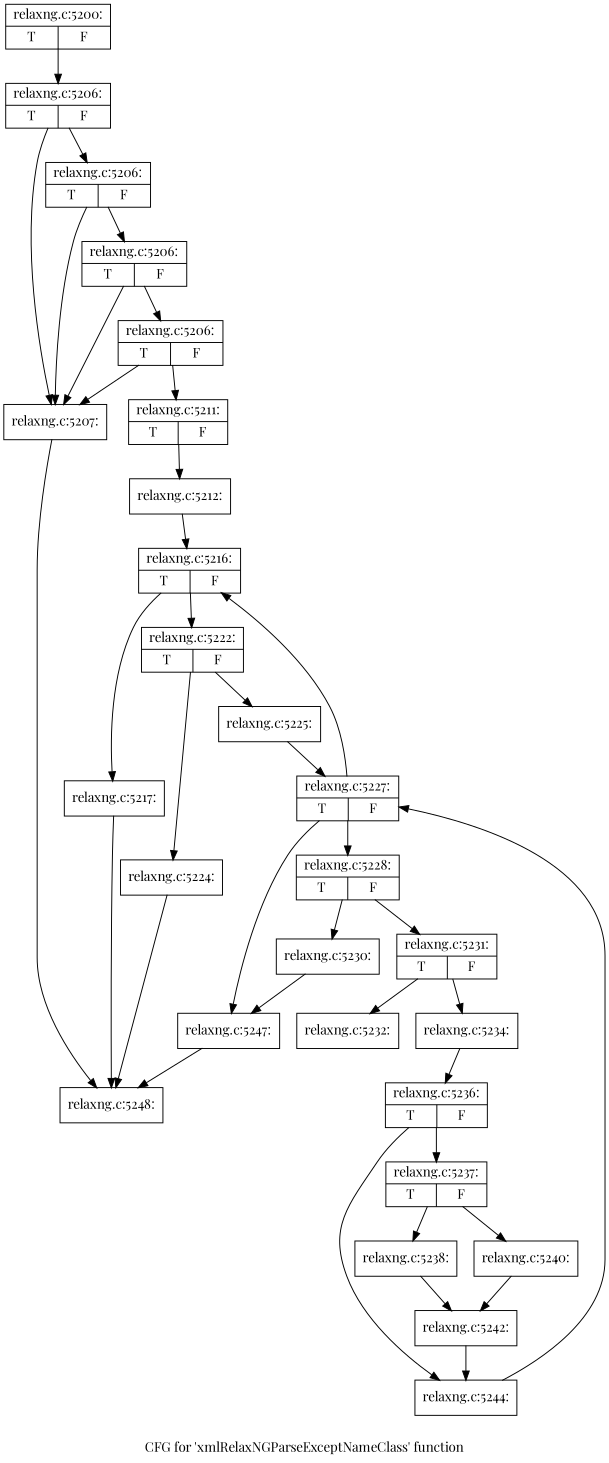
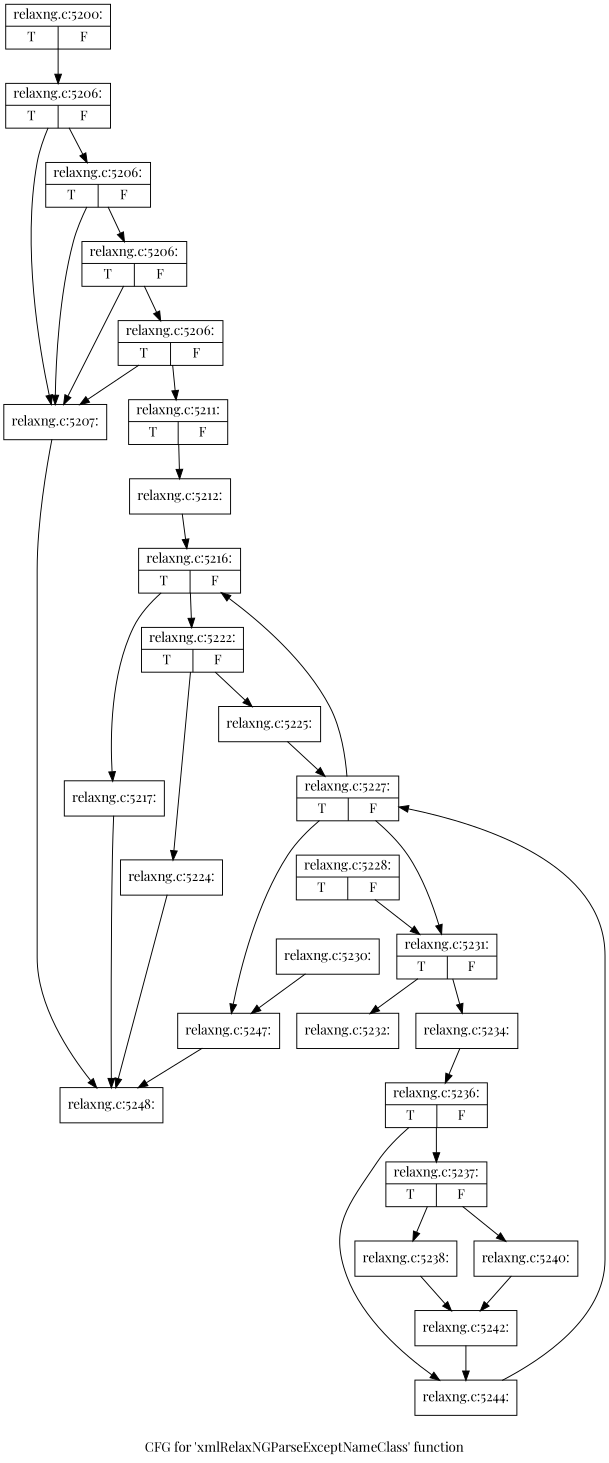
(348, 833) -> (415, 868)
(338, 915) -> none
